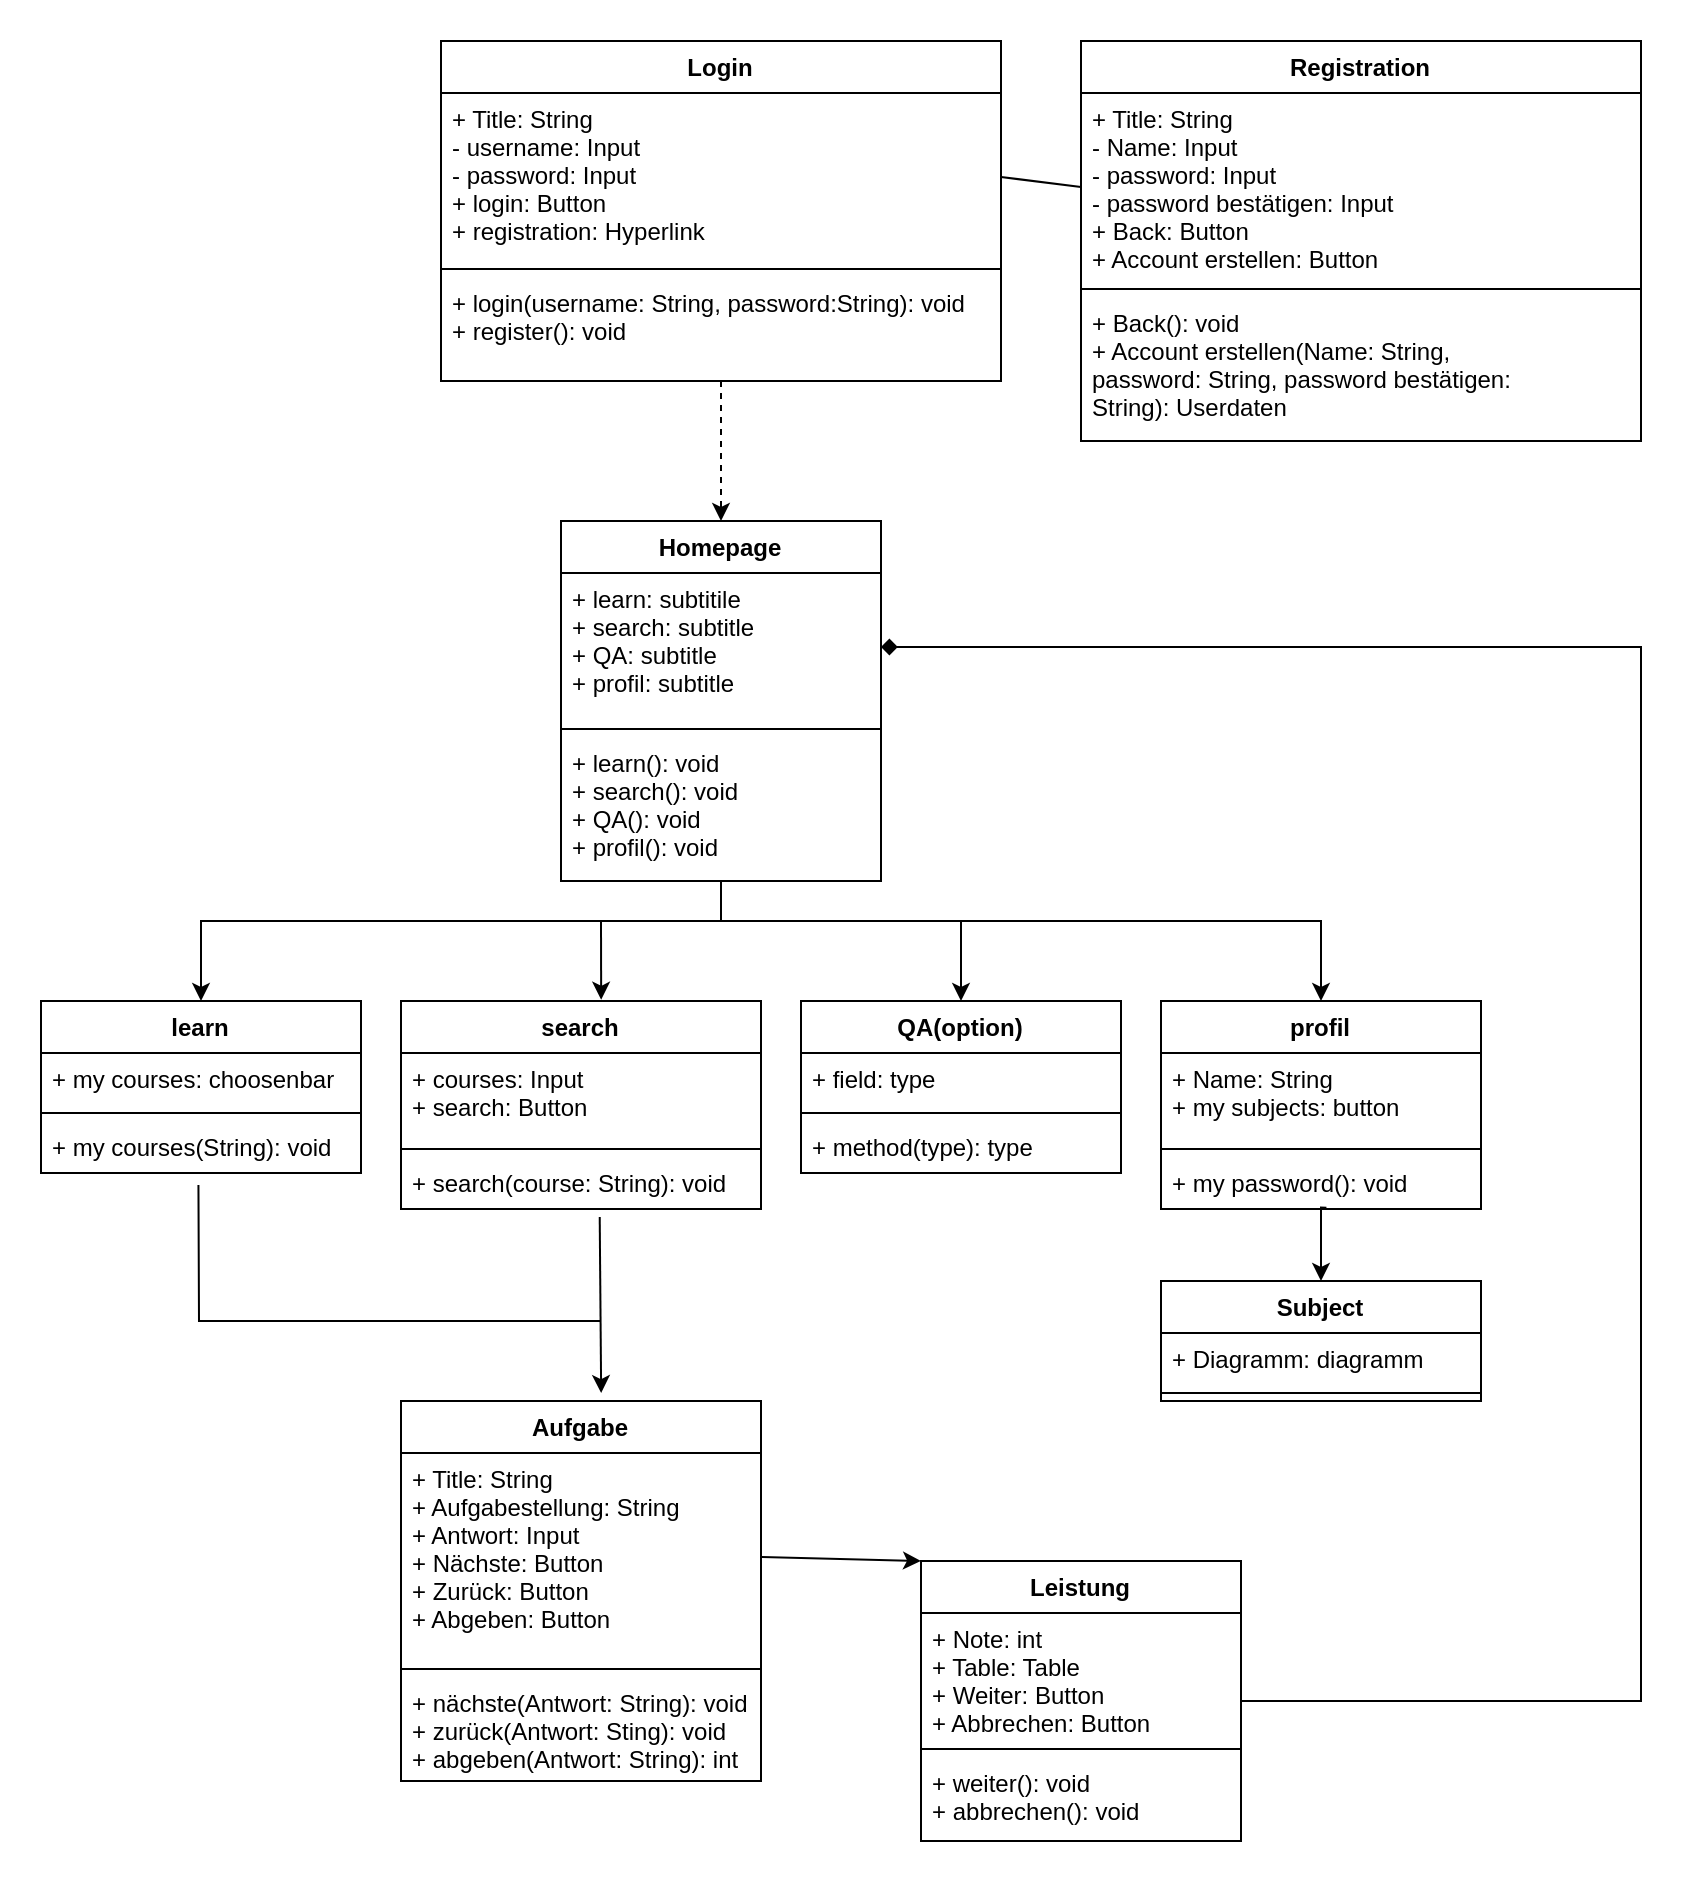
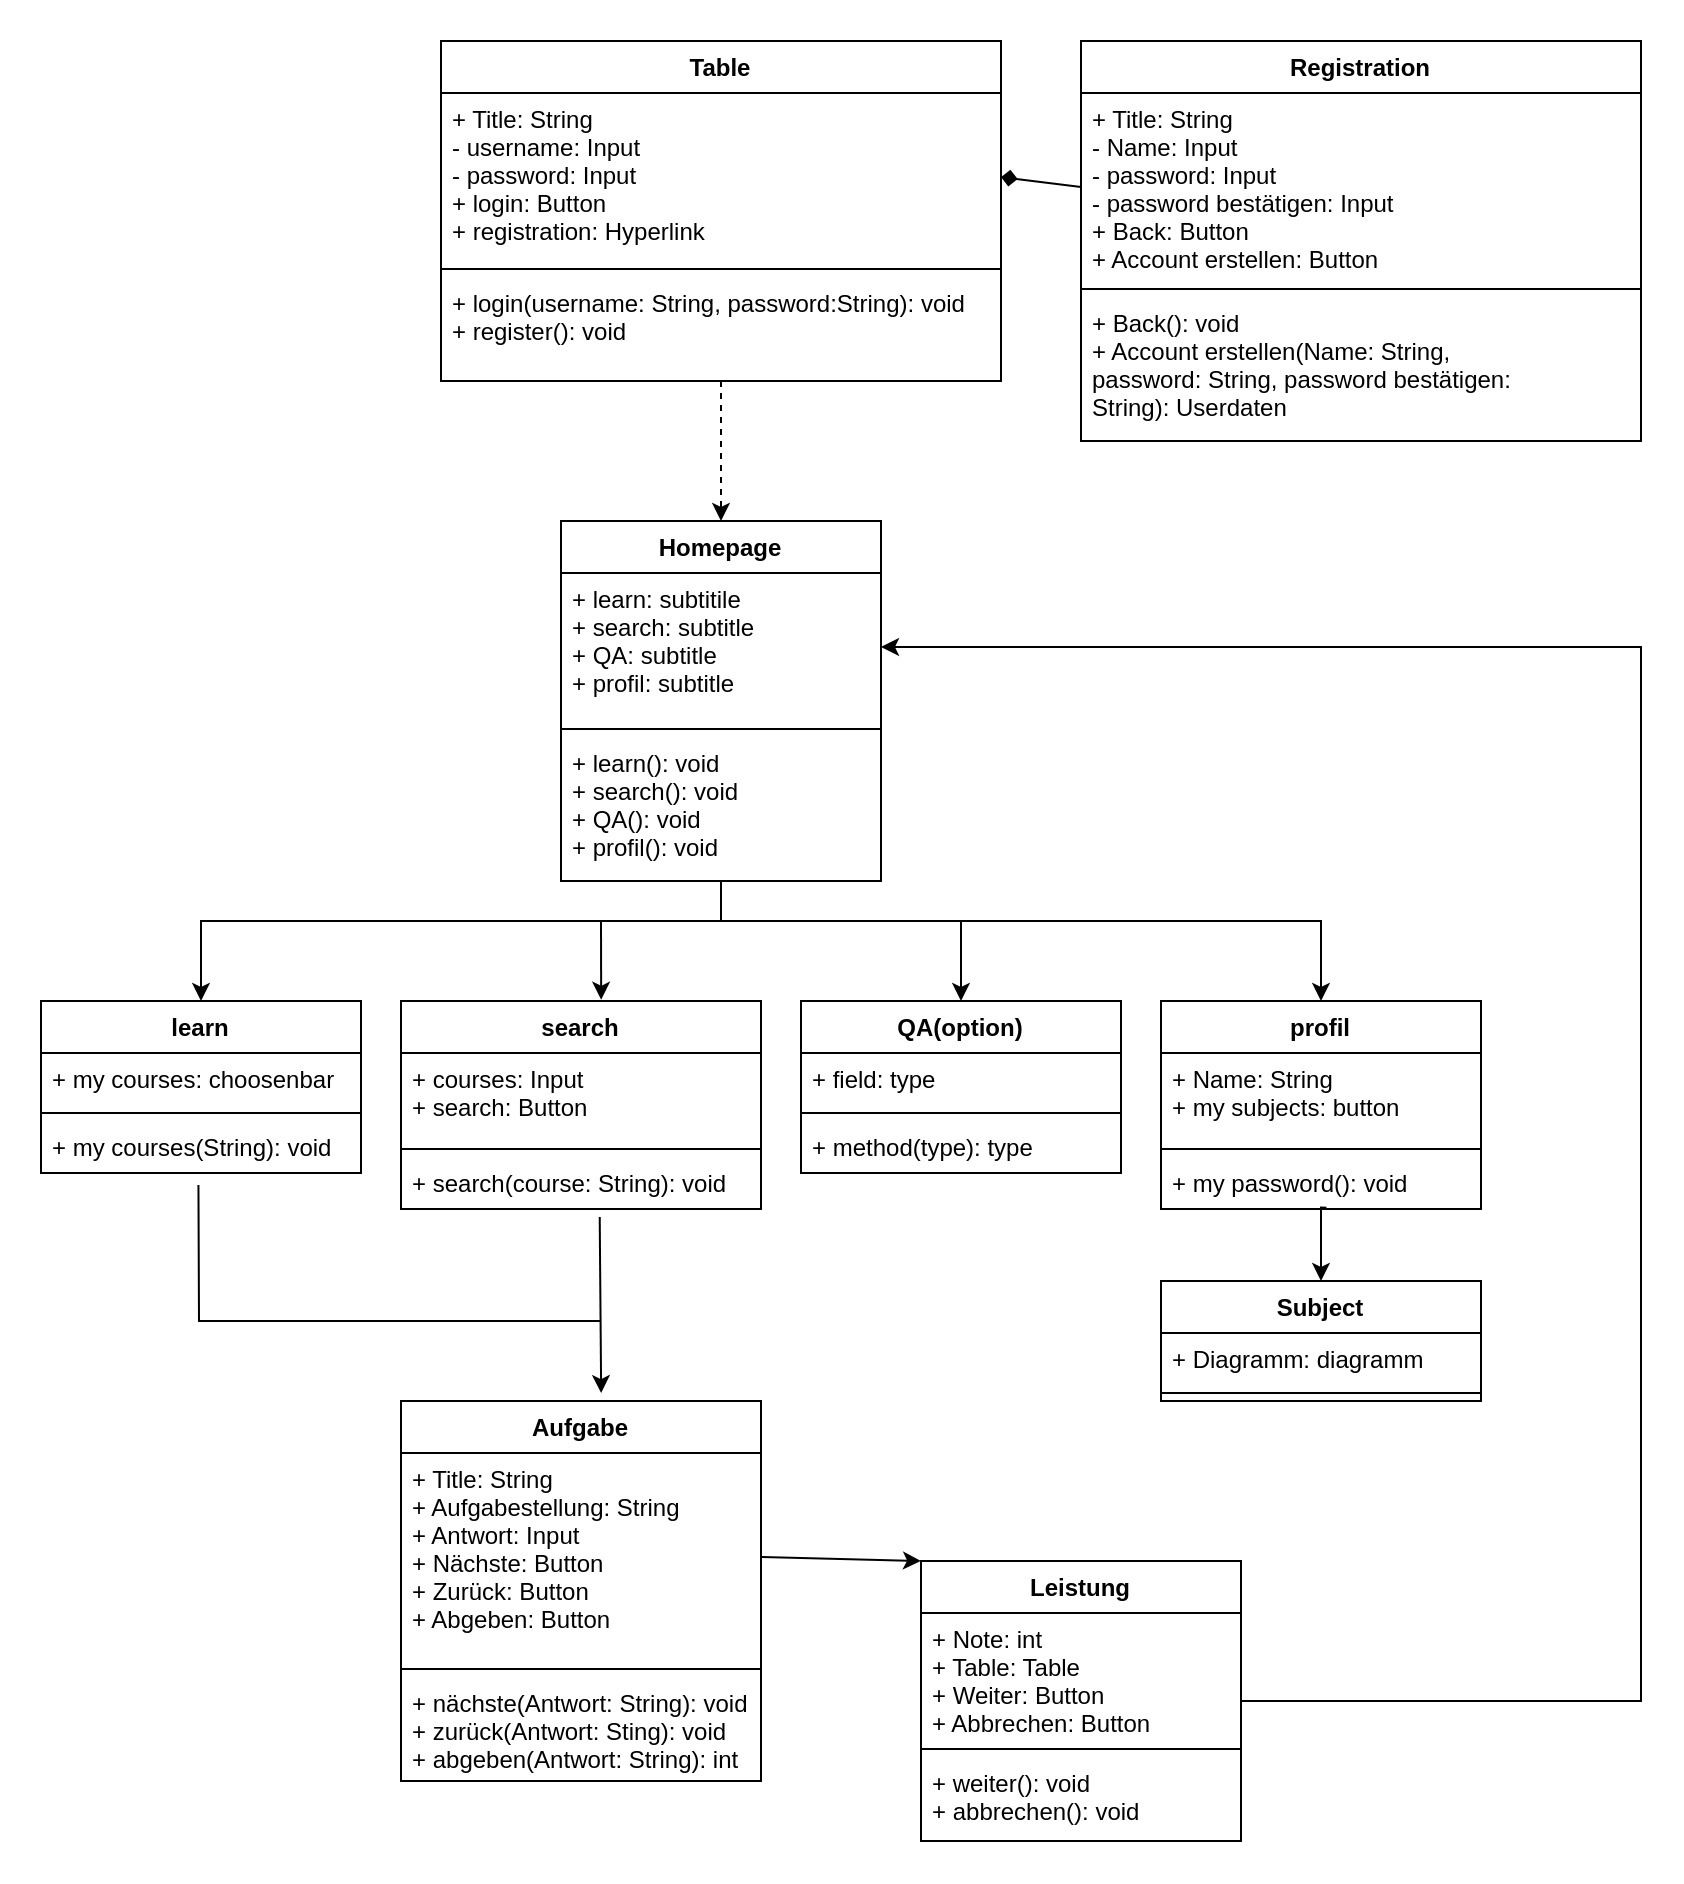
(720, 68) -> (720, 68)
(1011, 178) -> (1017, 179)
(897, 647) -> (896, 647)
